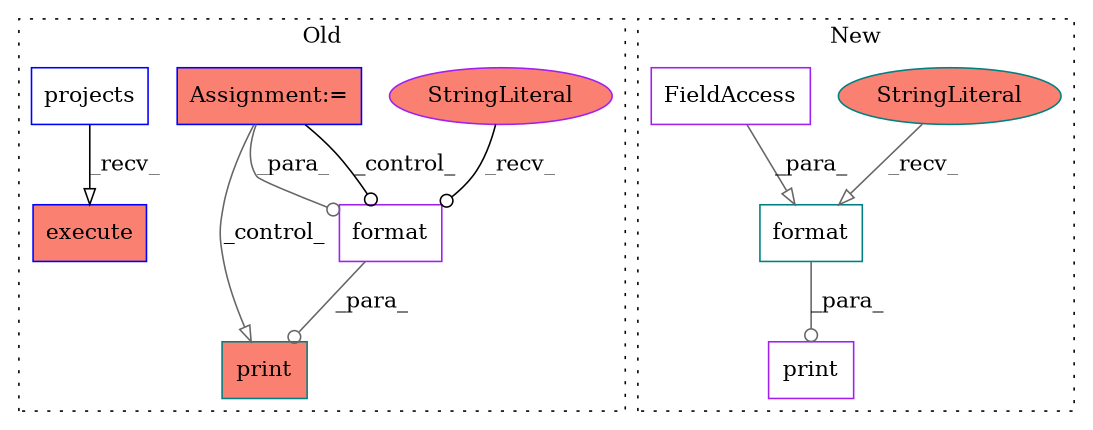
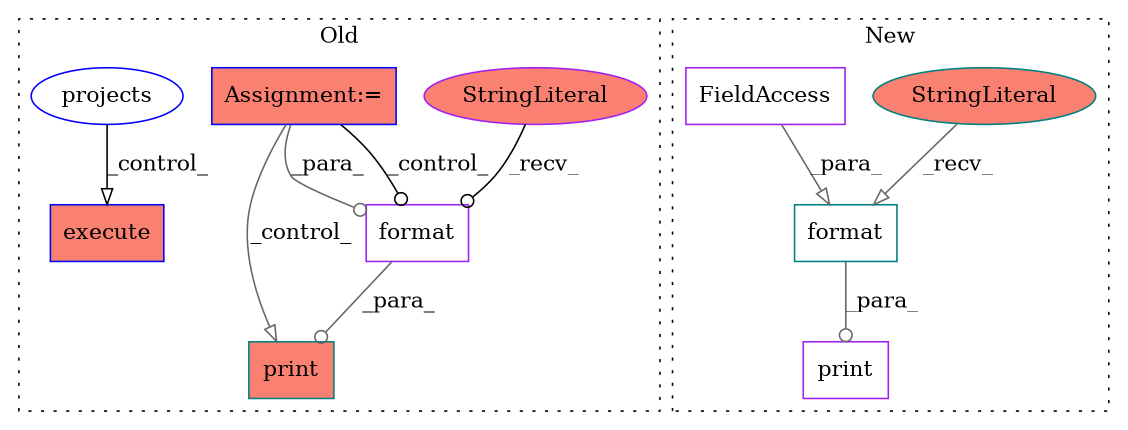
(90, 96) -> (107, 96)
(125, 165) -> (158, 165)
